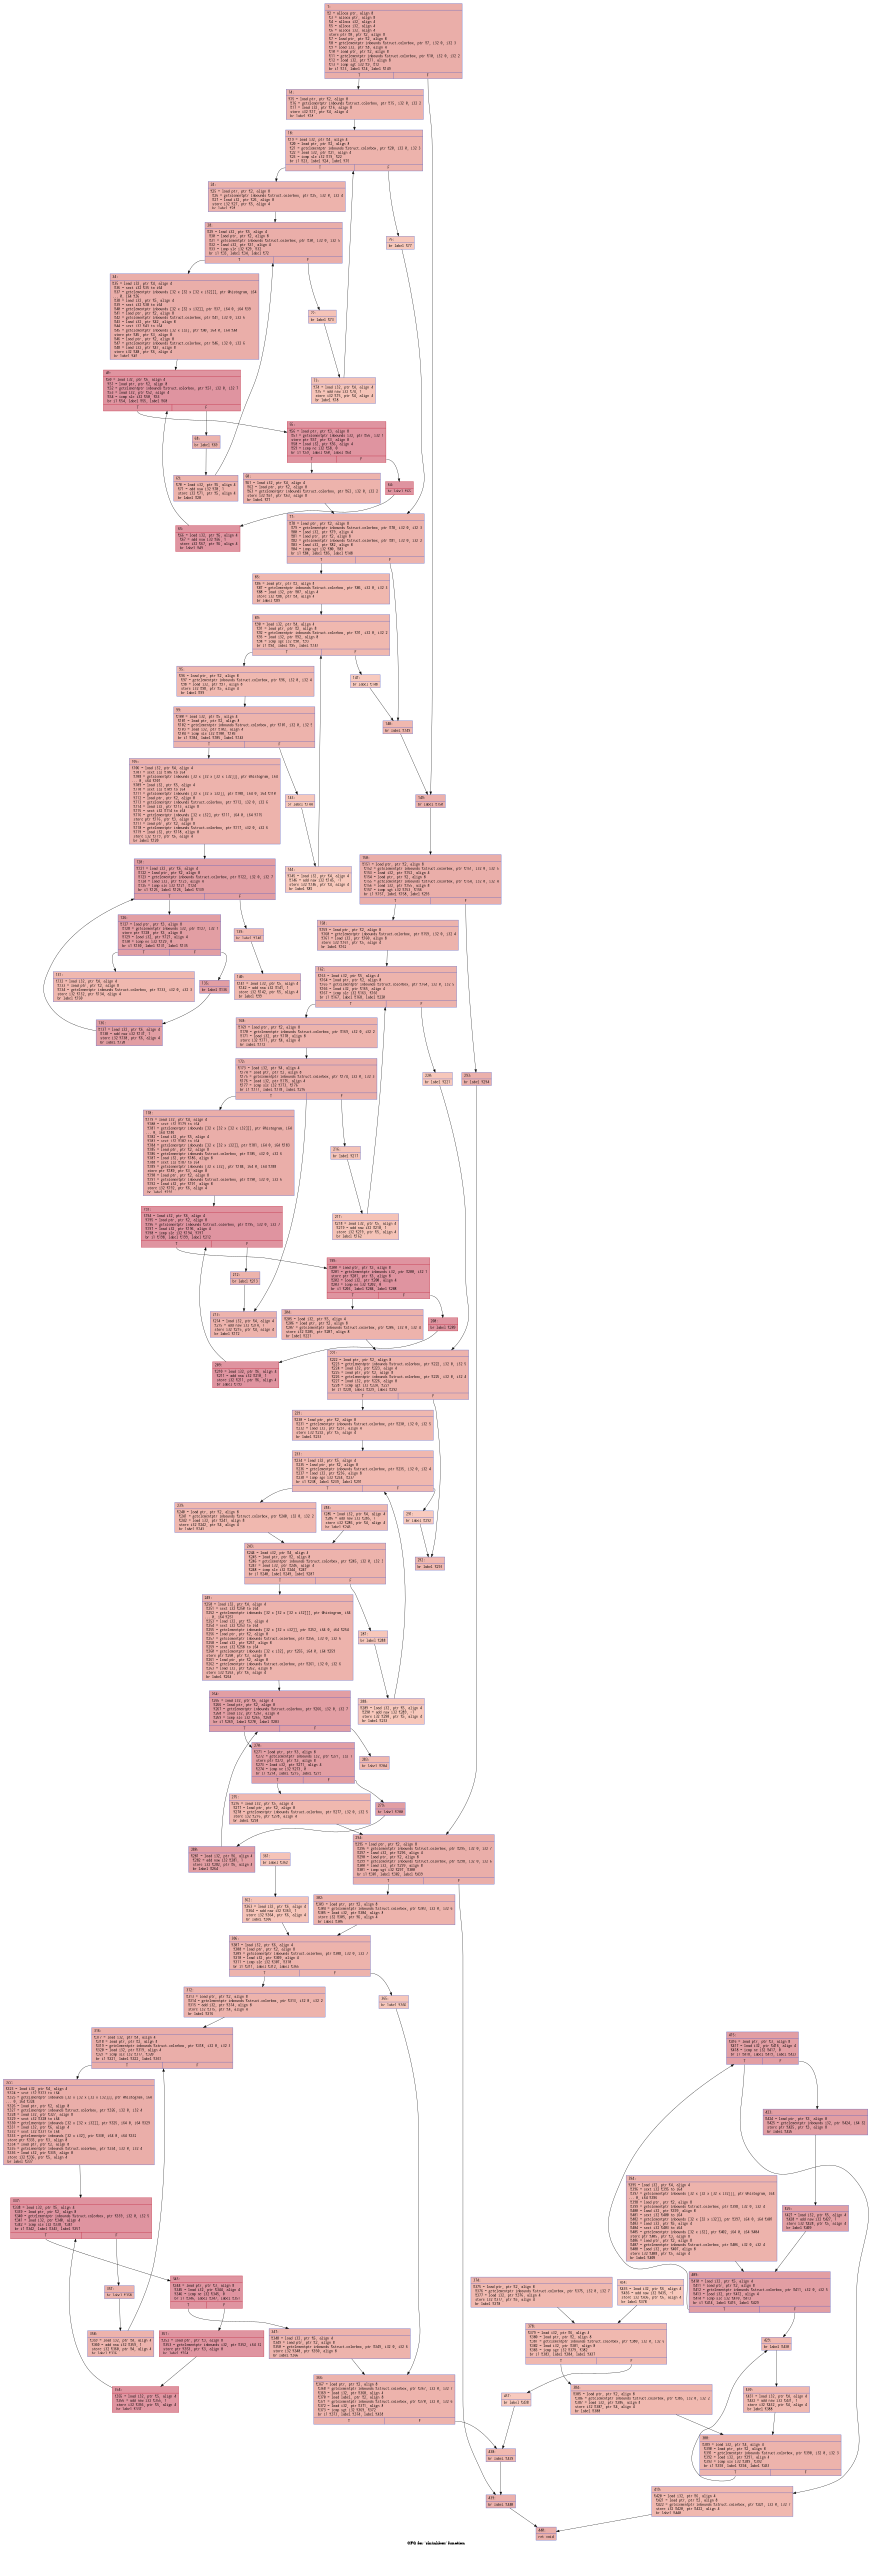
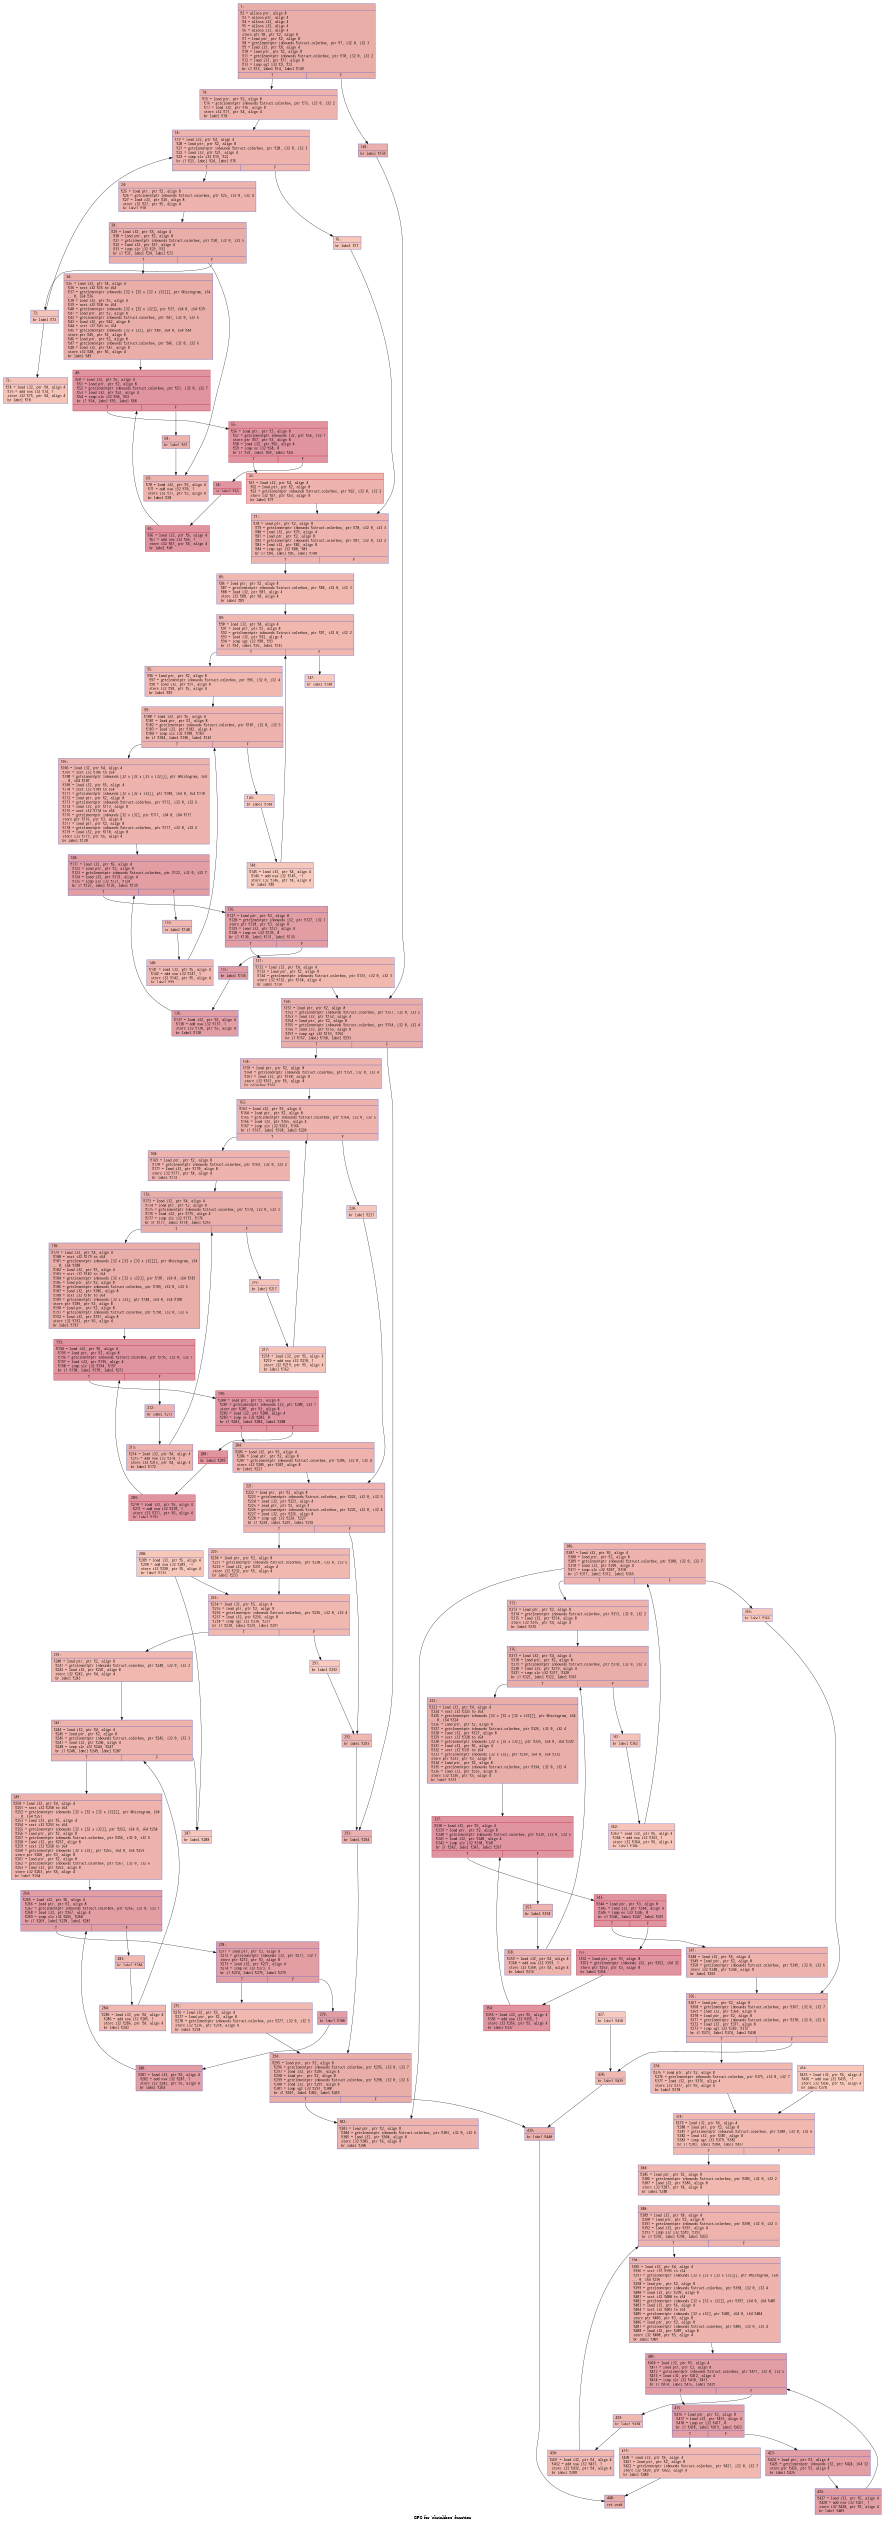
(349, 276) -> (85, 215)
(257, 374) -> (223, 369)
(312, 488) -> (315, 488)
(398, 727) -> none
none -> (216, 858)
(333, 947) -> (259, 1085)
none -> (334, 992)
(295, 1208) -> (205, 1343)
(381, 1670) -> (200, 1700)
none -> (616, 1710)
none -> (357, 1787)
(348, 1929) -> (419, 1796)
none -> (131, 1985)
(219, 2005) -> (543, 1618)
none -> (721, 2050)
(580, 2373) -> none
(350, 2397) -> (720, 2016)
(705, 2430) -> (674, 2251)
